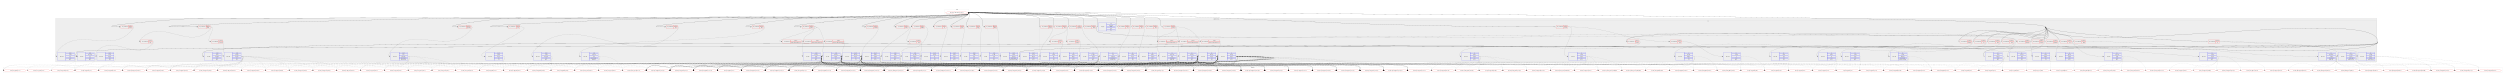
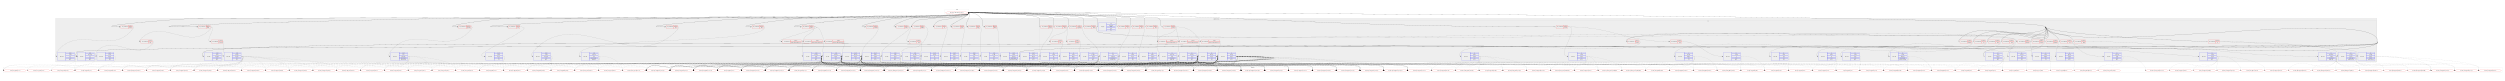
(2133, 71) -> none
